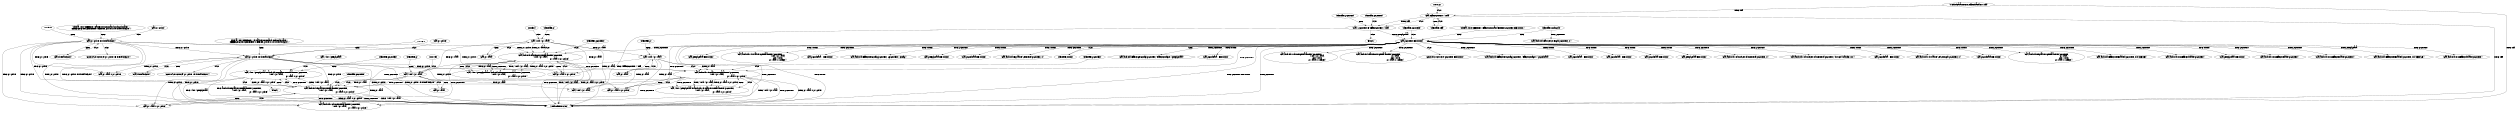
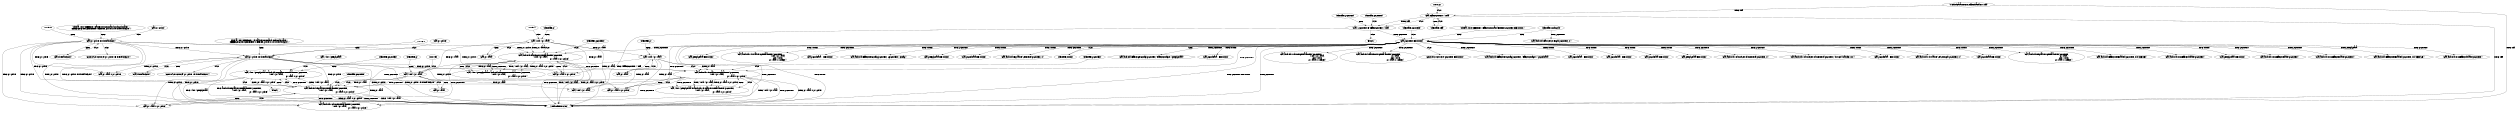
(532, 28) -> (532, 28)
(1400, 35) -> (1400, 35)
